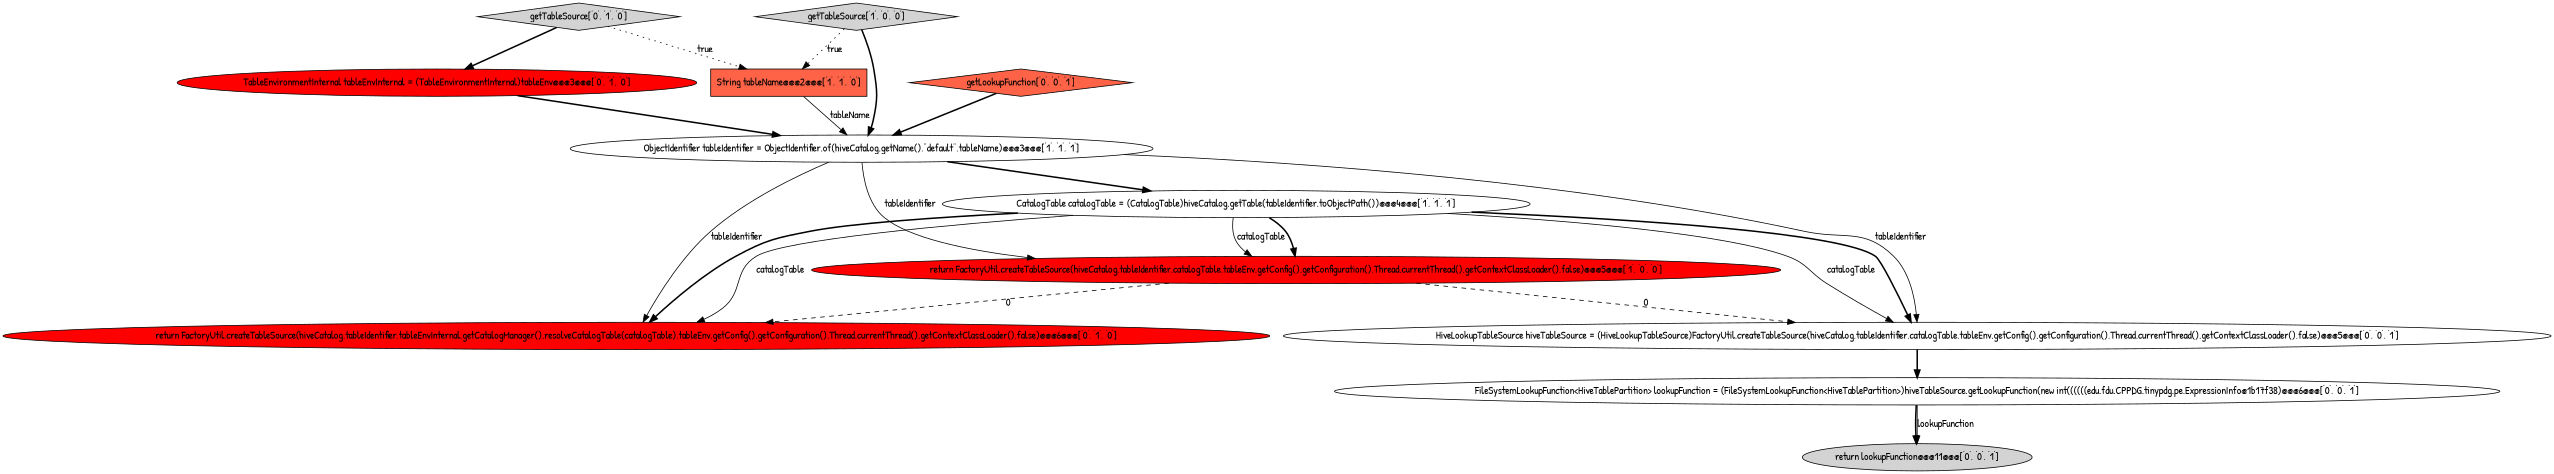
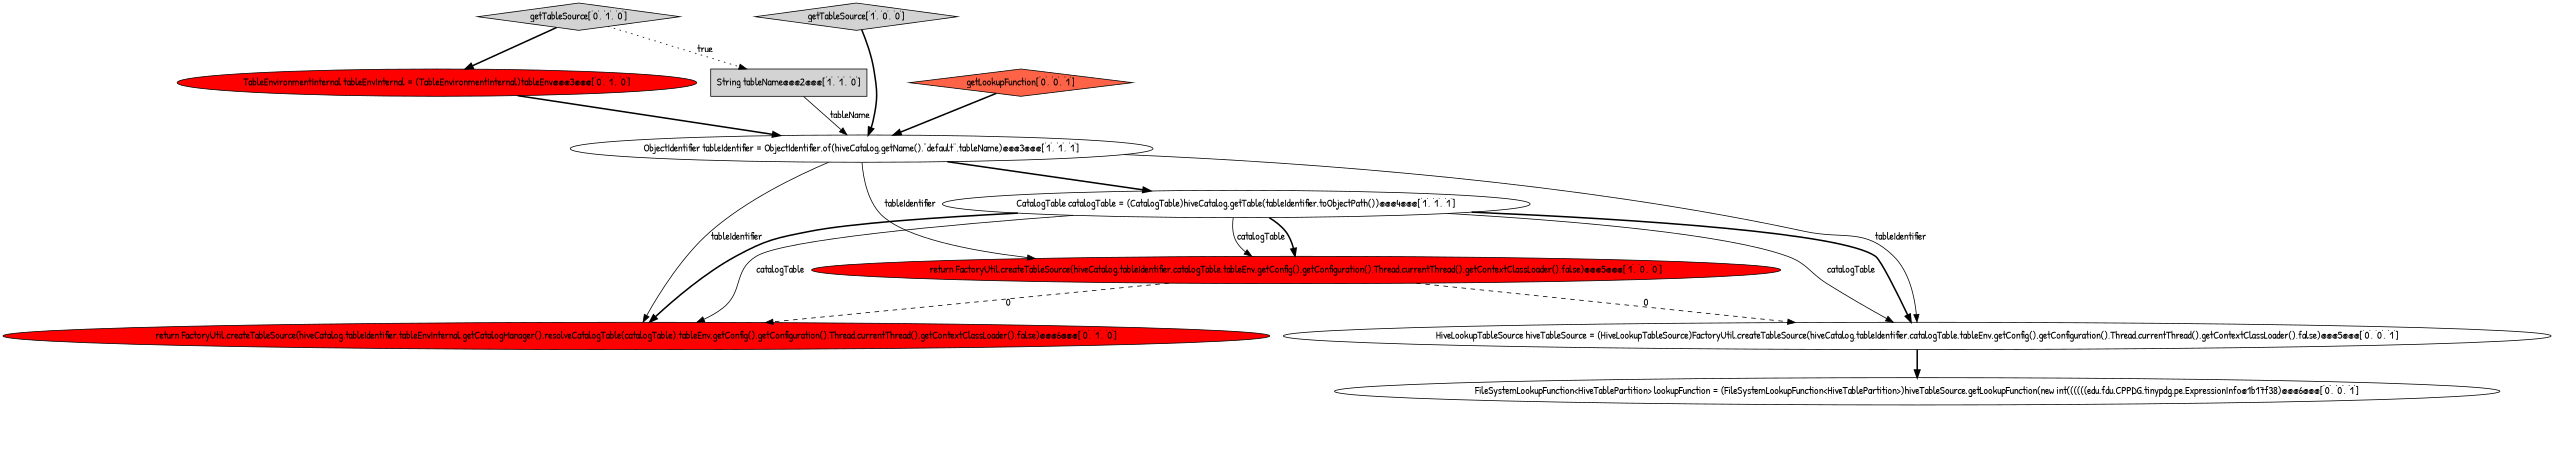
(826, 46) -> none
(789, 83) -> (789, 83)
(1917, 457) -> none
